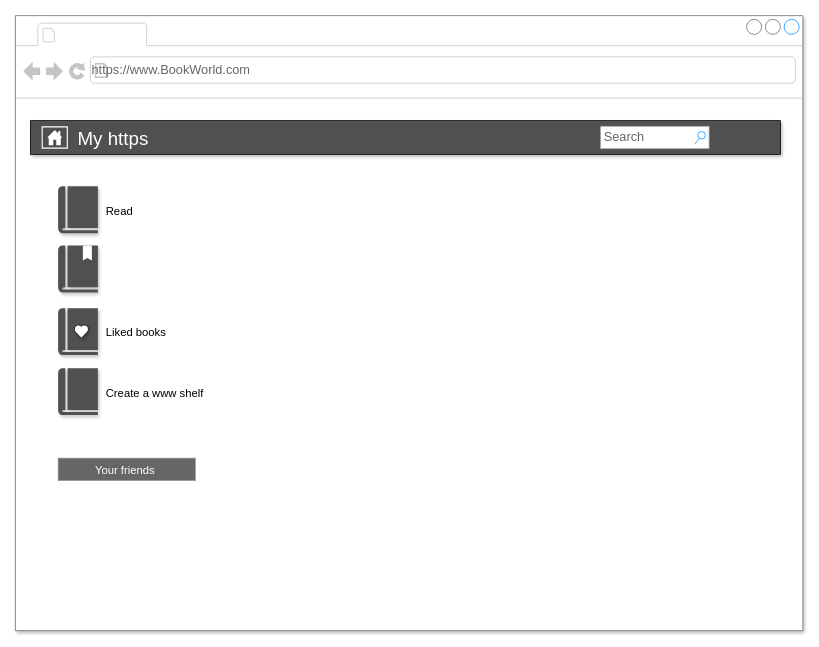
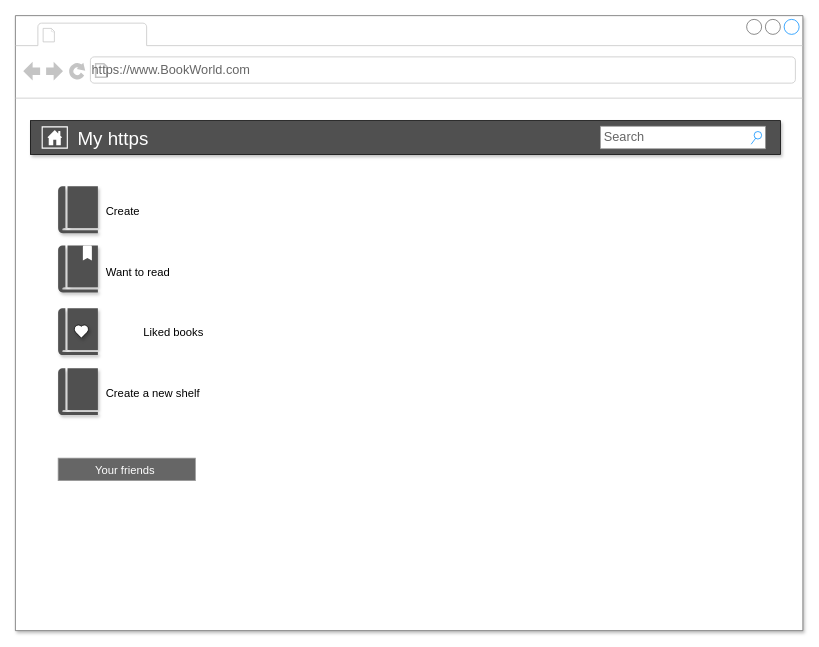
(655, 137) -> (683, 137)
(118, 211) -> (125, 211)
none -> (143, 270)
(143, 332) -> (180, 332)
(157, 393) -> (157, 393)
